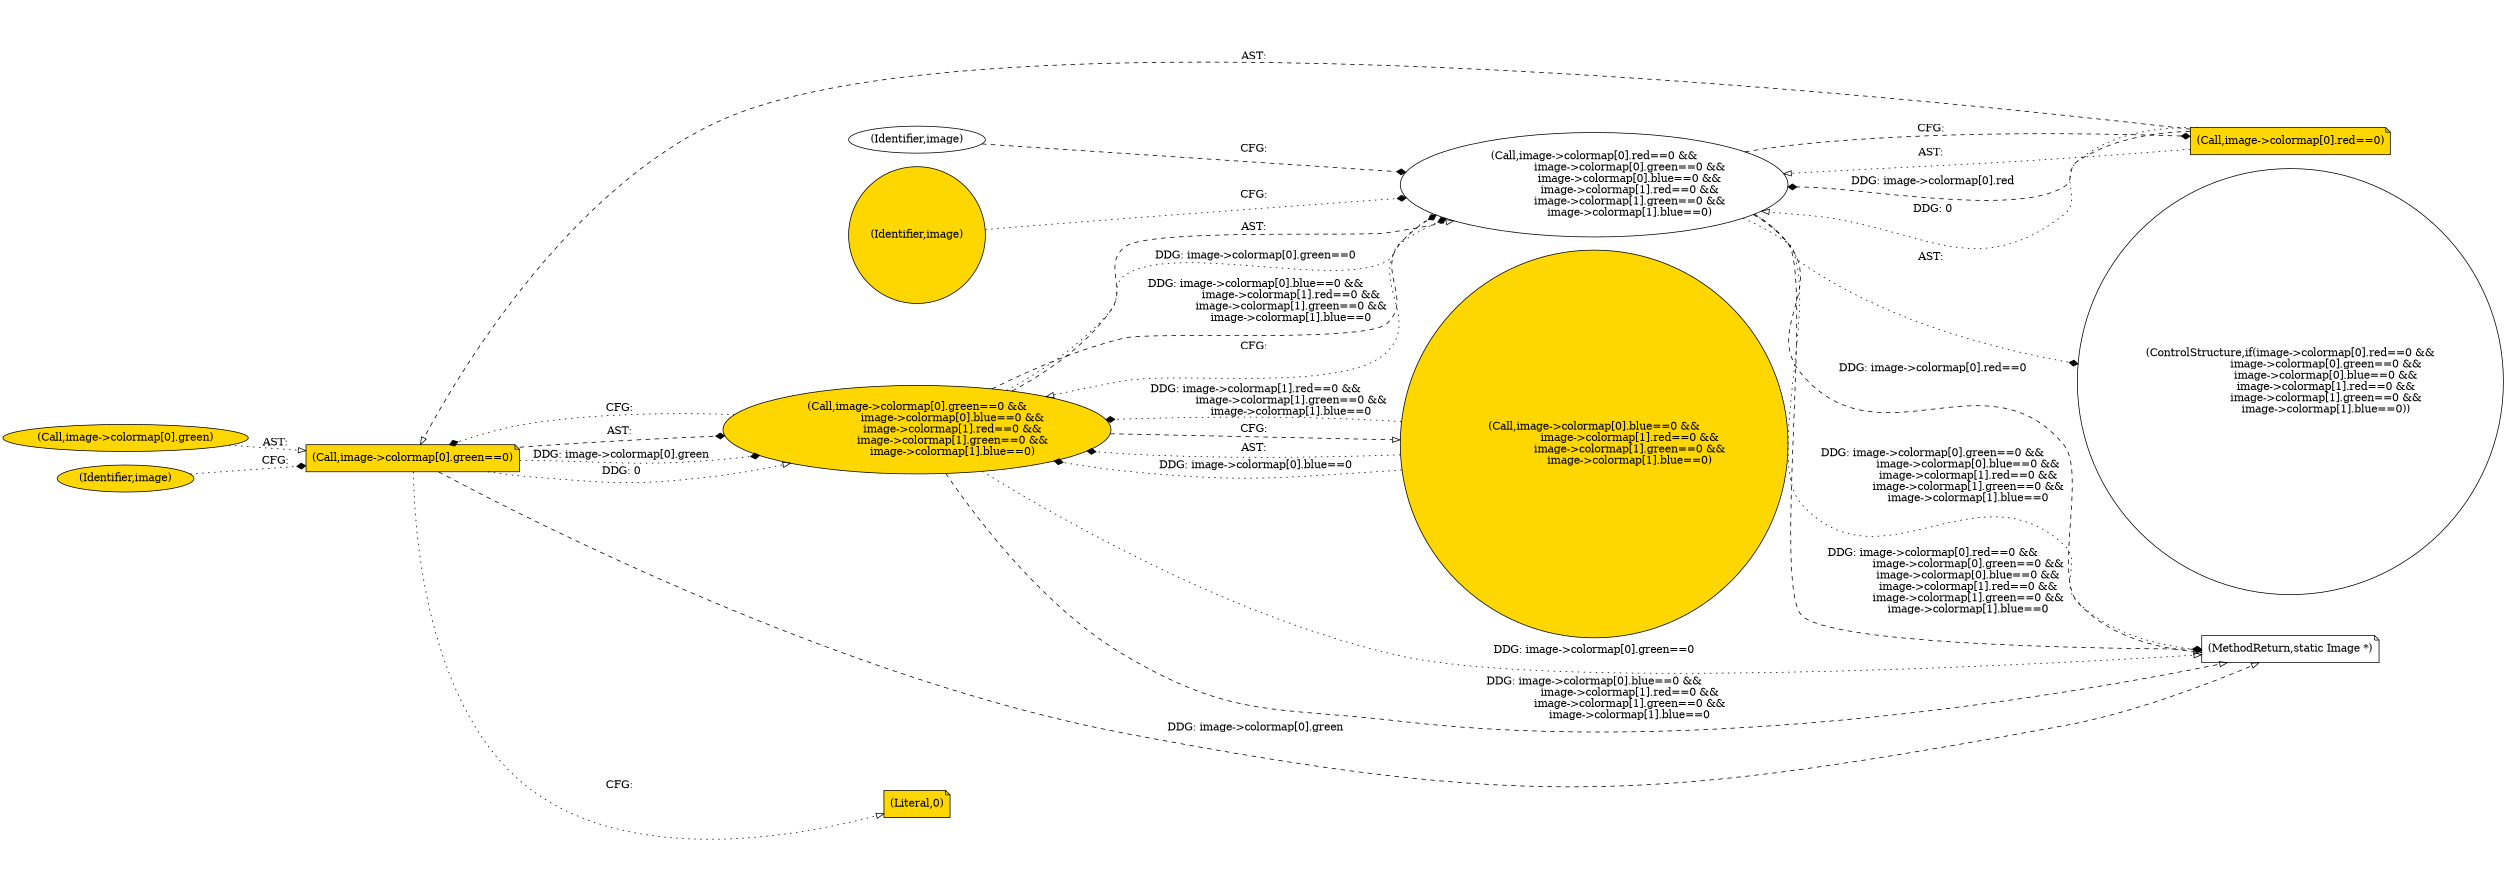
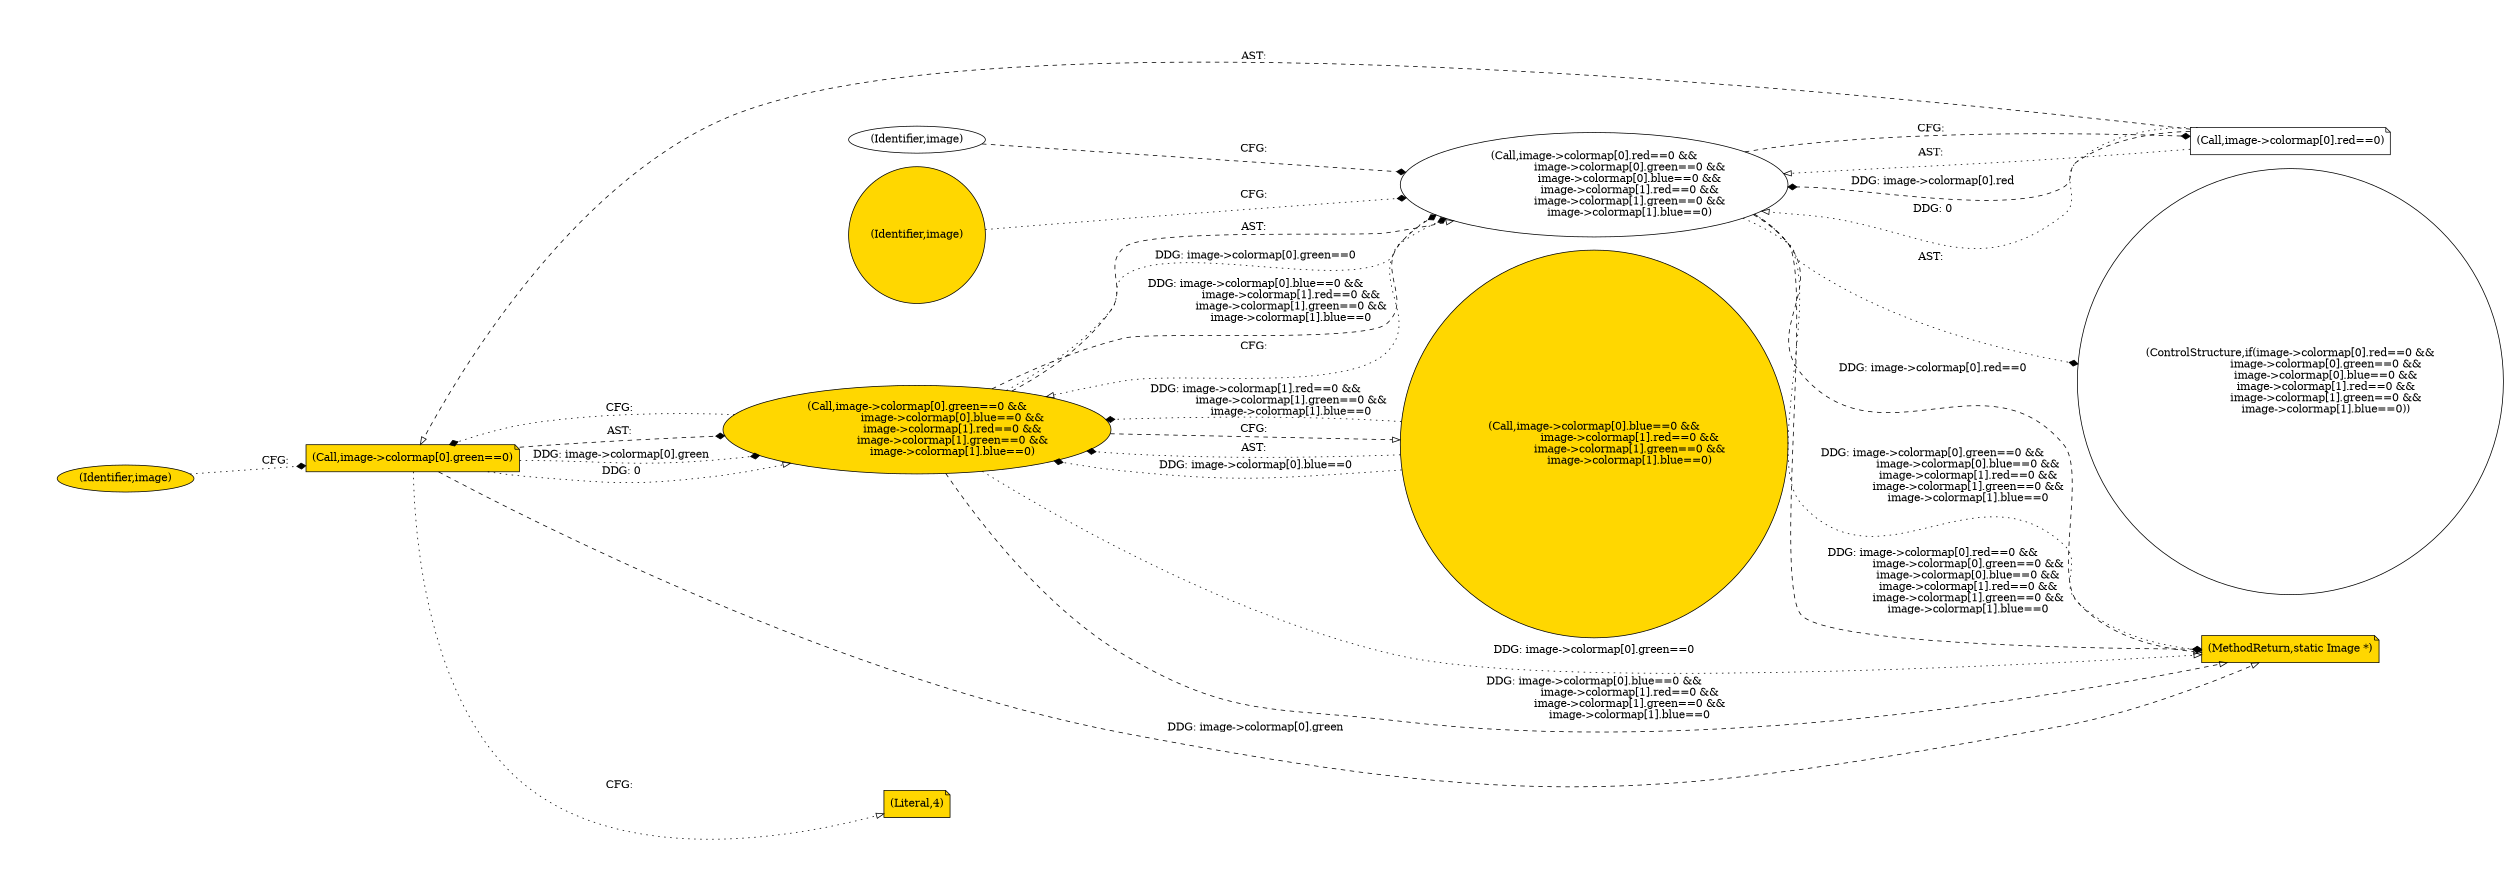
(2290, 141) -> (2290, 141)
(126, 438) -> none
(2290, 649) -> (2290, 649)
(917, 804) -> (917, 804)
